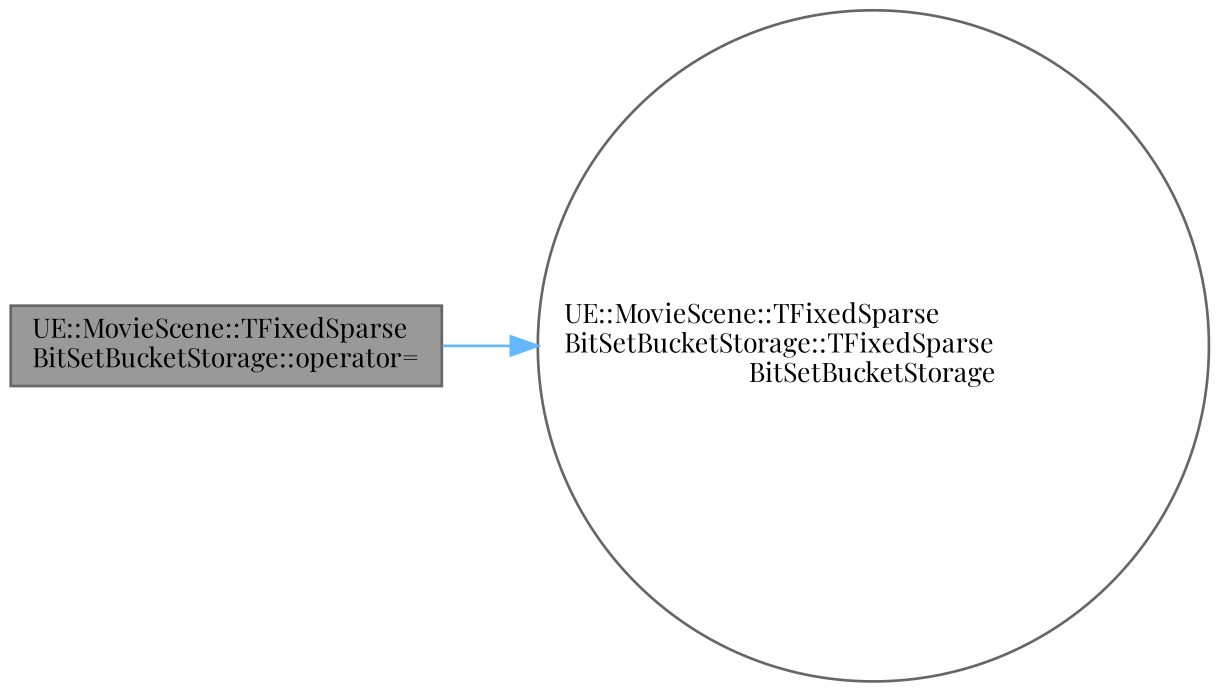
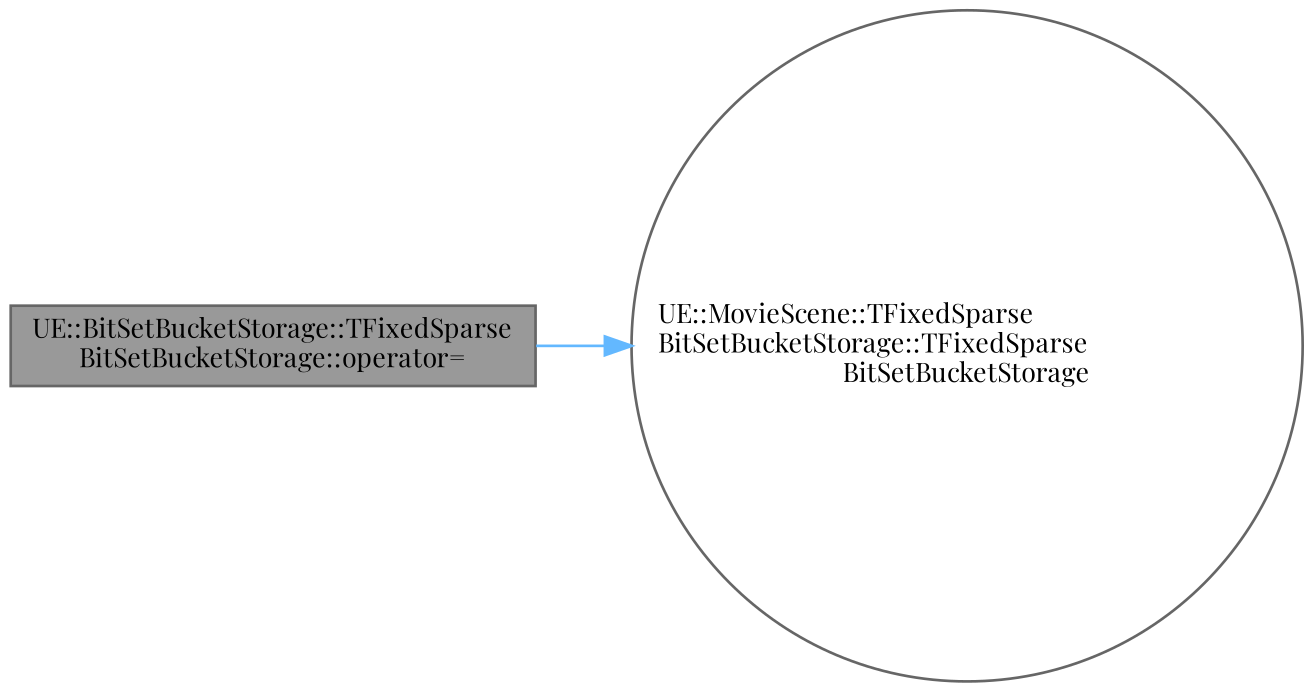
(226, 346) -> (273, 346)
